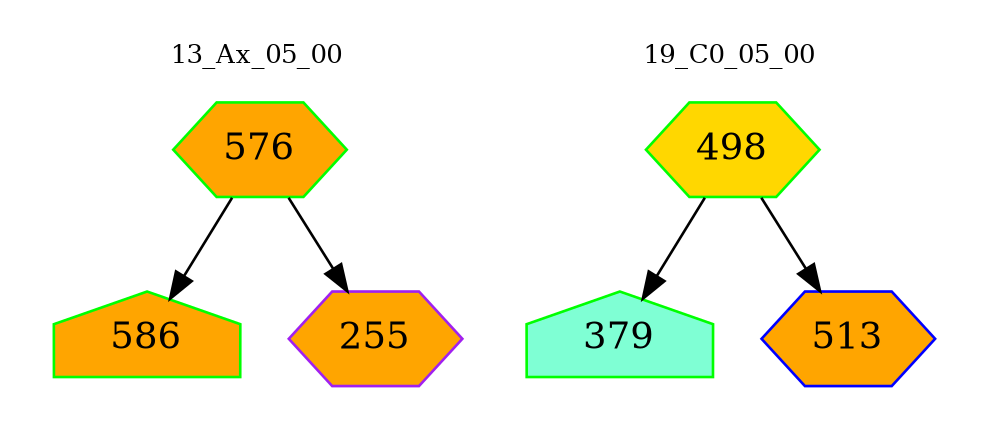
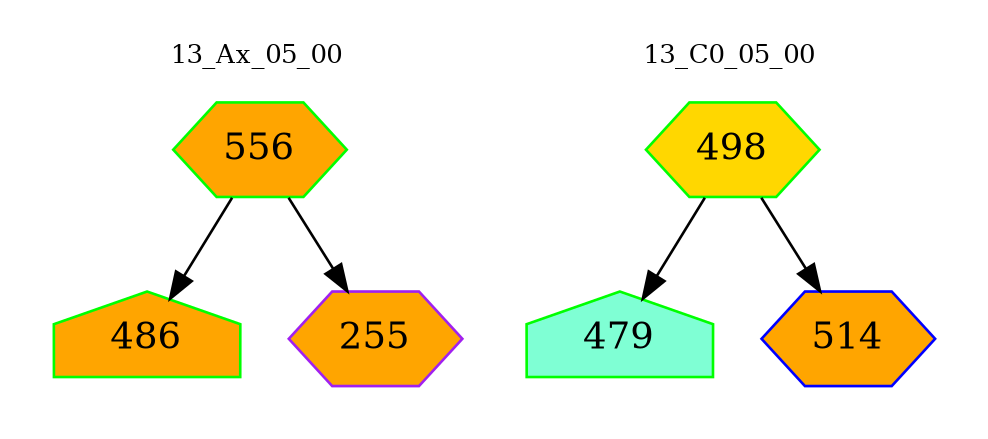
(730, 56) -> (730, 56)
(260, 150) -> (260, 150)
(147, 339) -> (147, 339)
(620, 339) -> (620, 339)
(848, 339) -> (848, 339)
